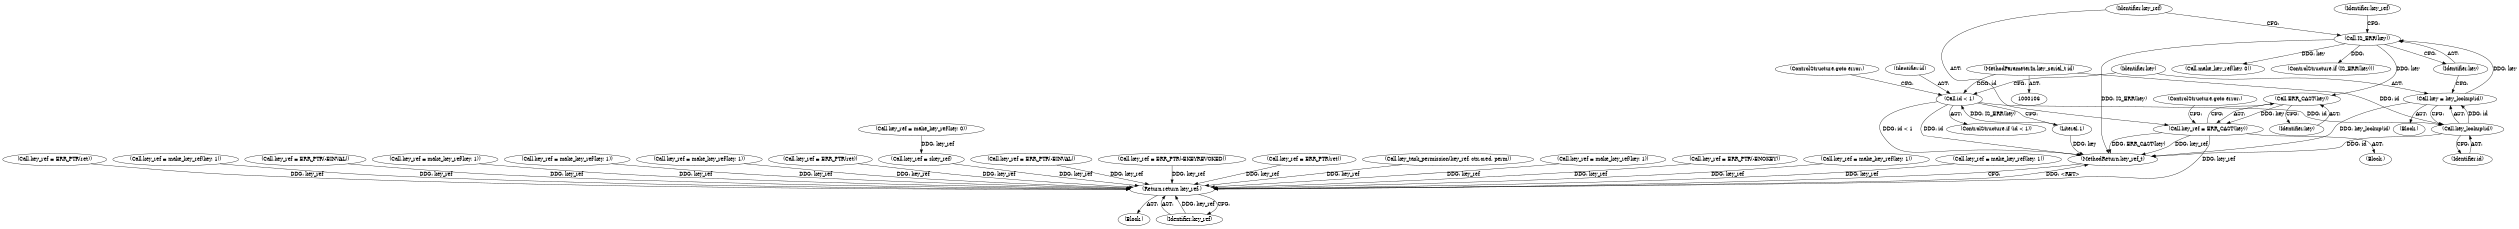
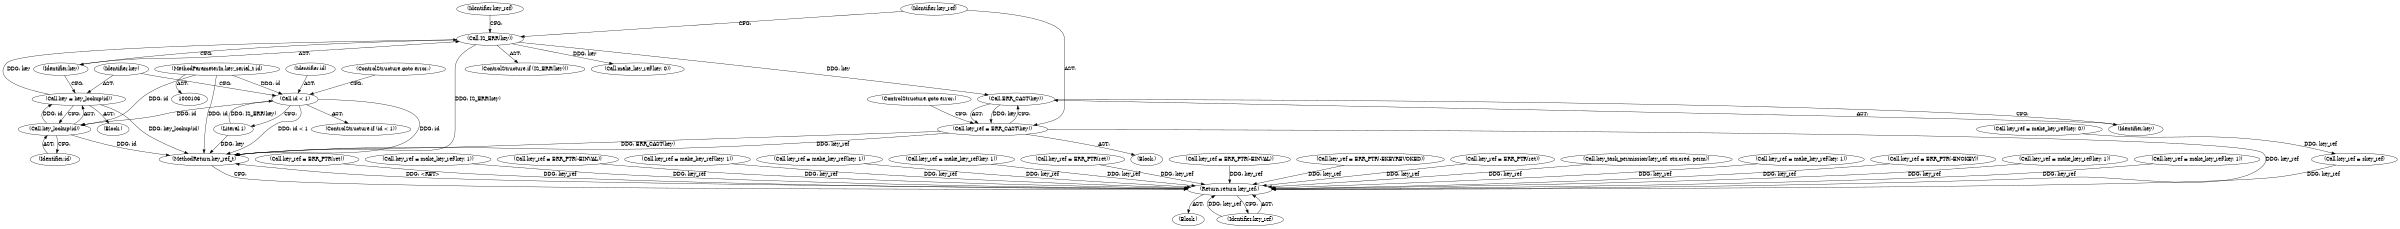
(2358, 54) -> (516, 54)
none -> (208, 112)
